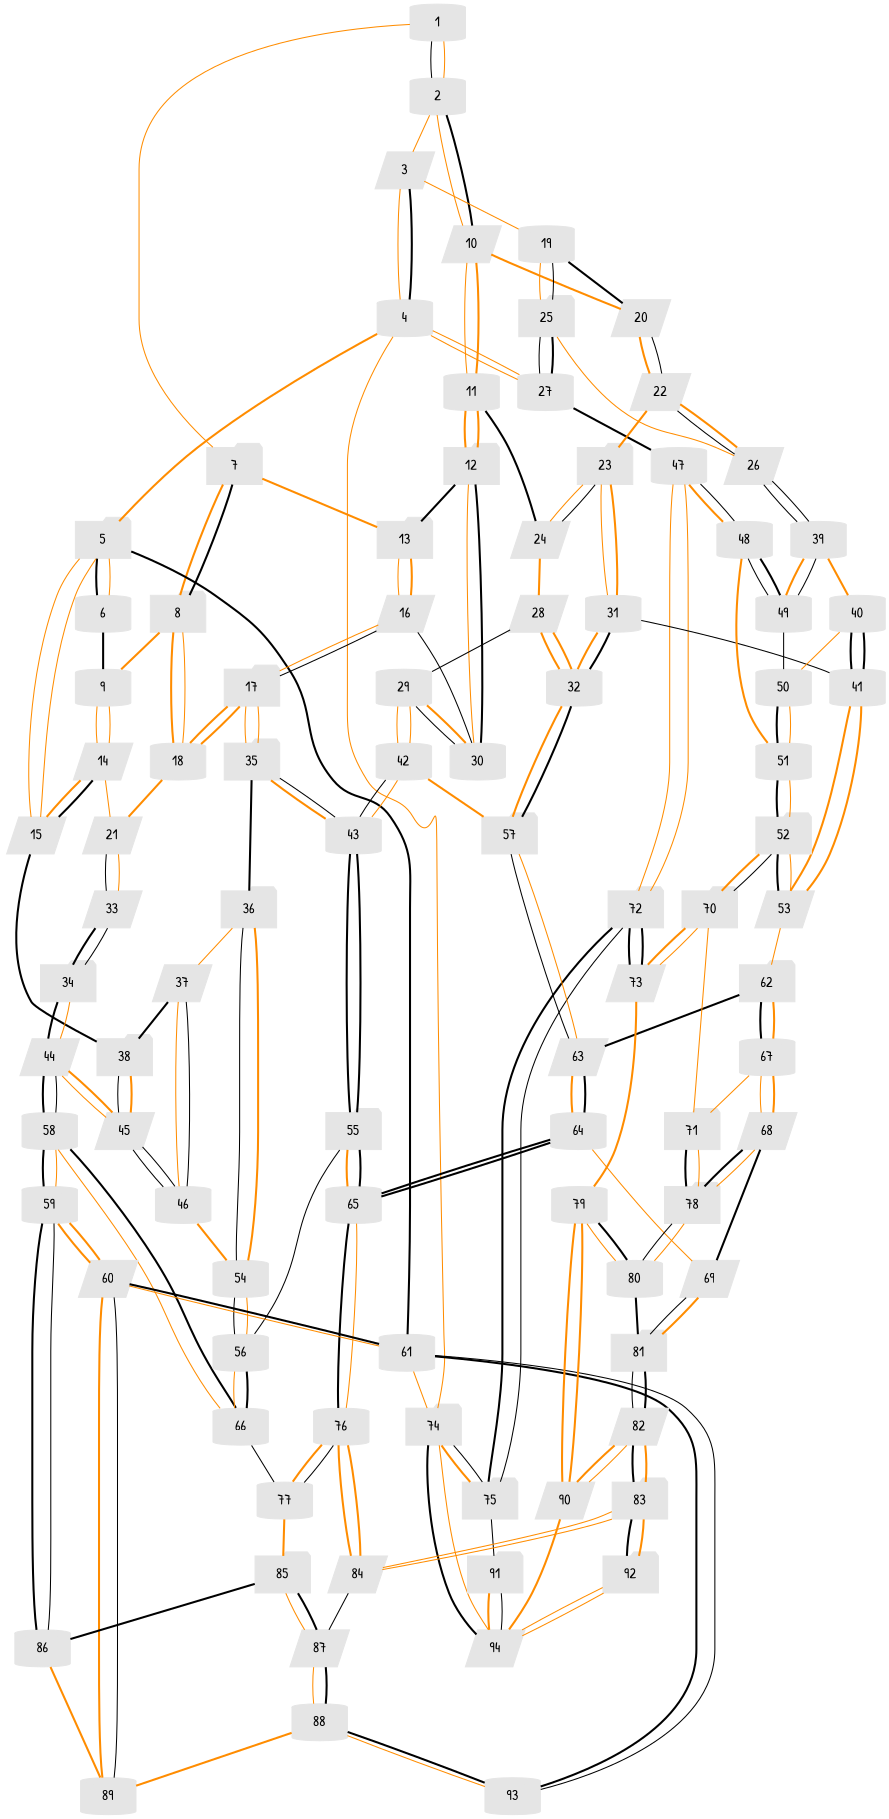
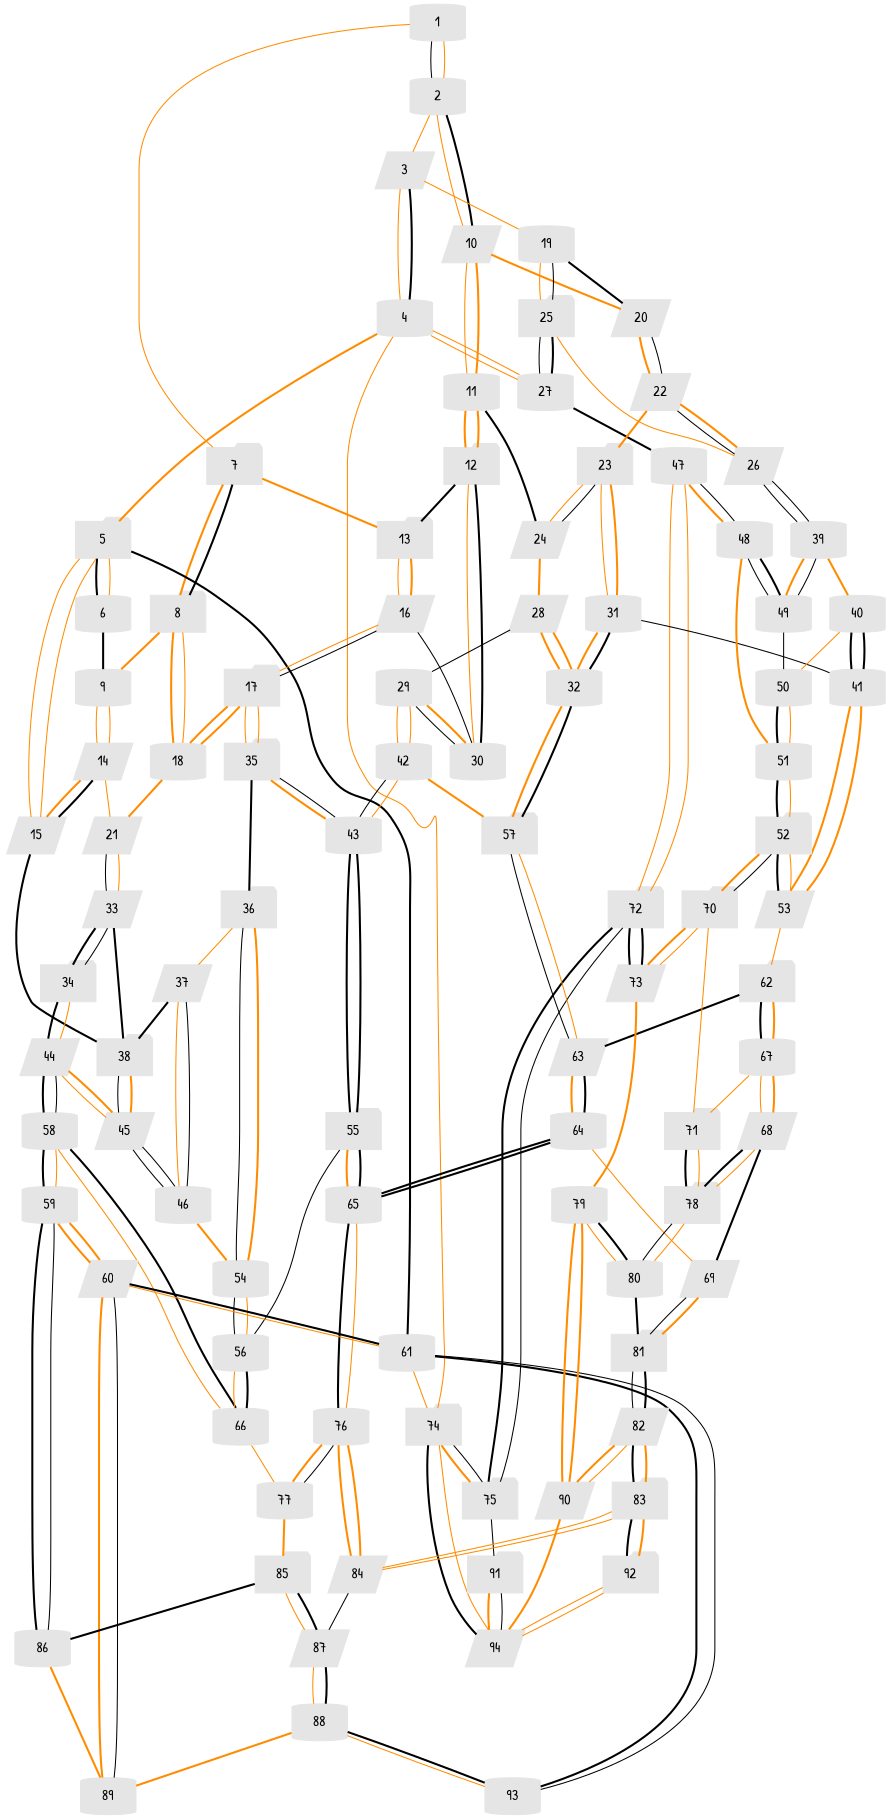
none -> (119, 983)
(263, 1464) -> (263, 1464)
